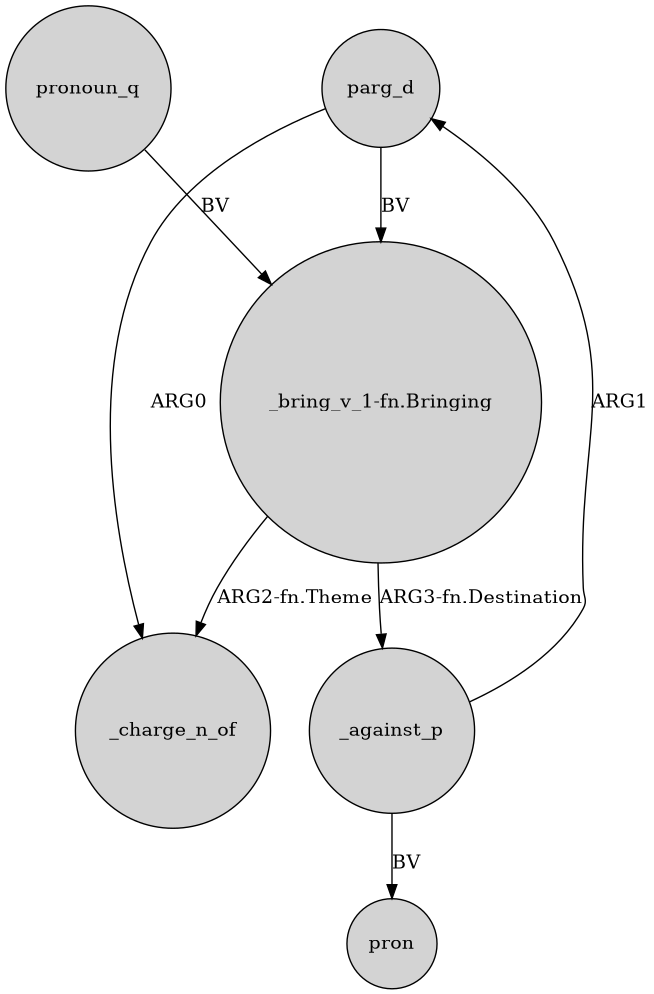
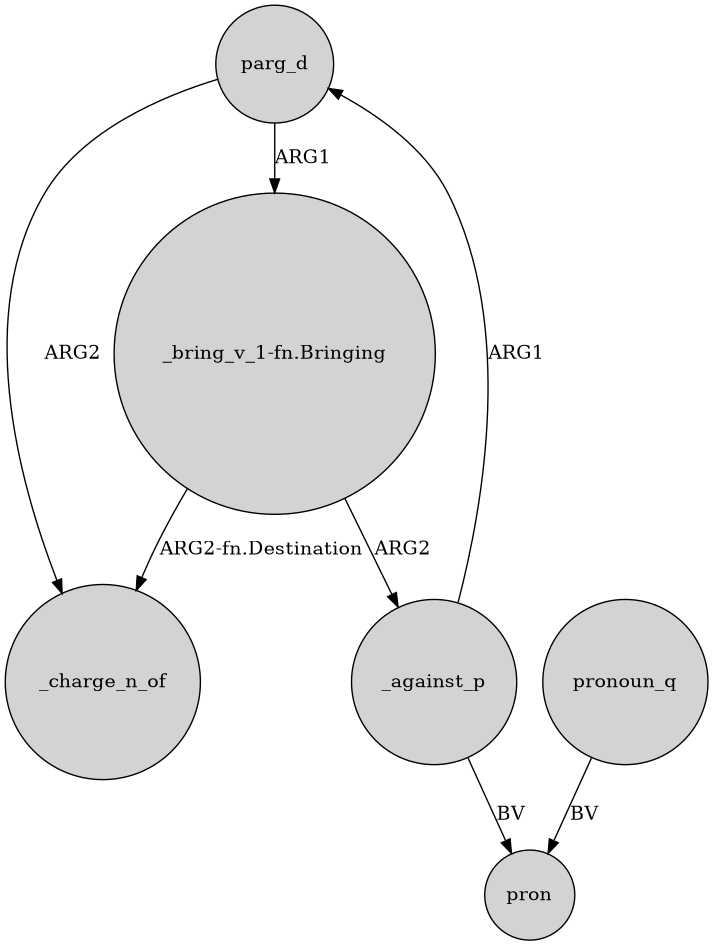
(395, 207) -> (303, 158)
(203, 212) -> (573, 799)
(179, 402) -> (73, 354)
(295, 598) -> (262, 549)
(481, 598) -> (403, 549)
